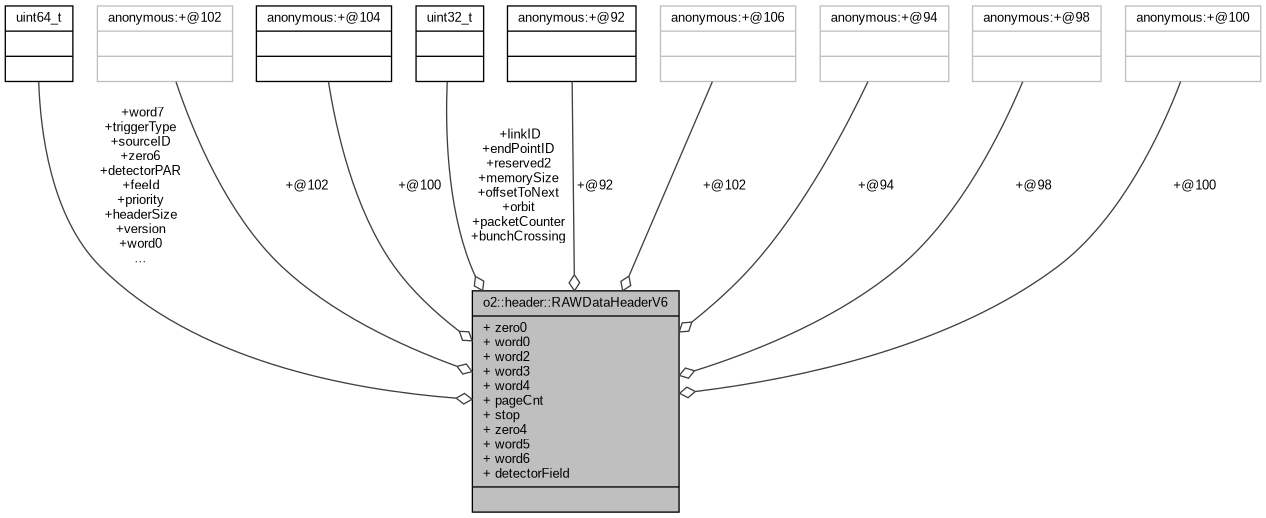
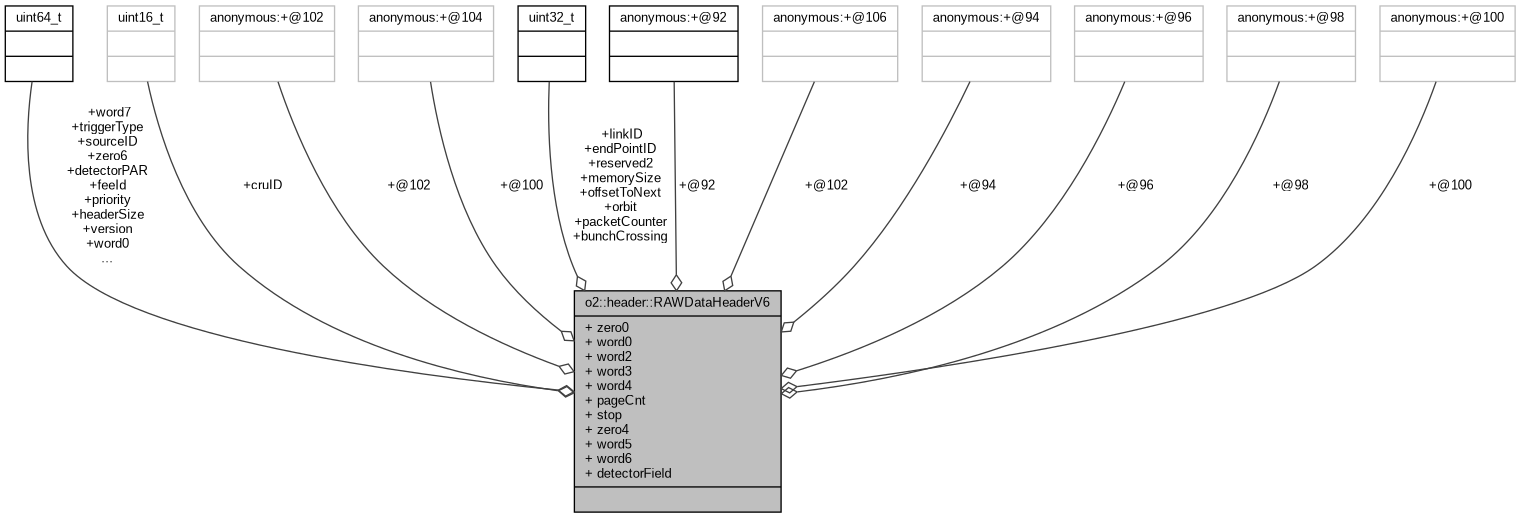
none -> (141, 44)
(324, 44) -> (426, 44)
none -> (1139, 44)
